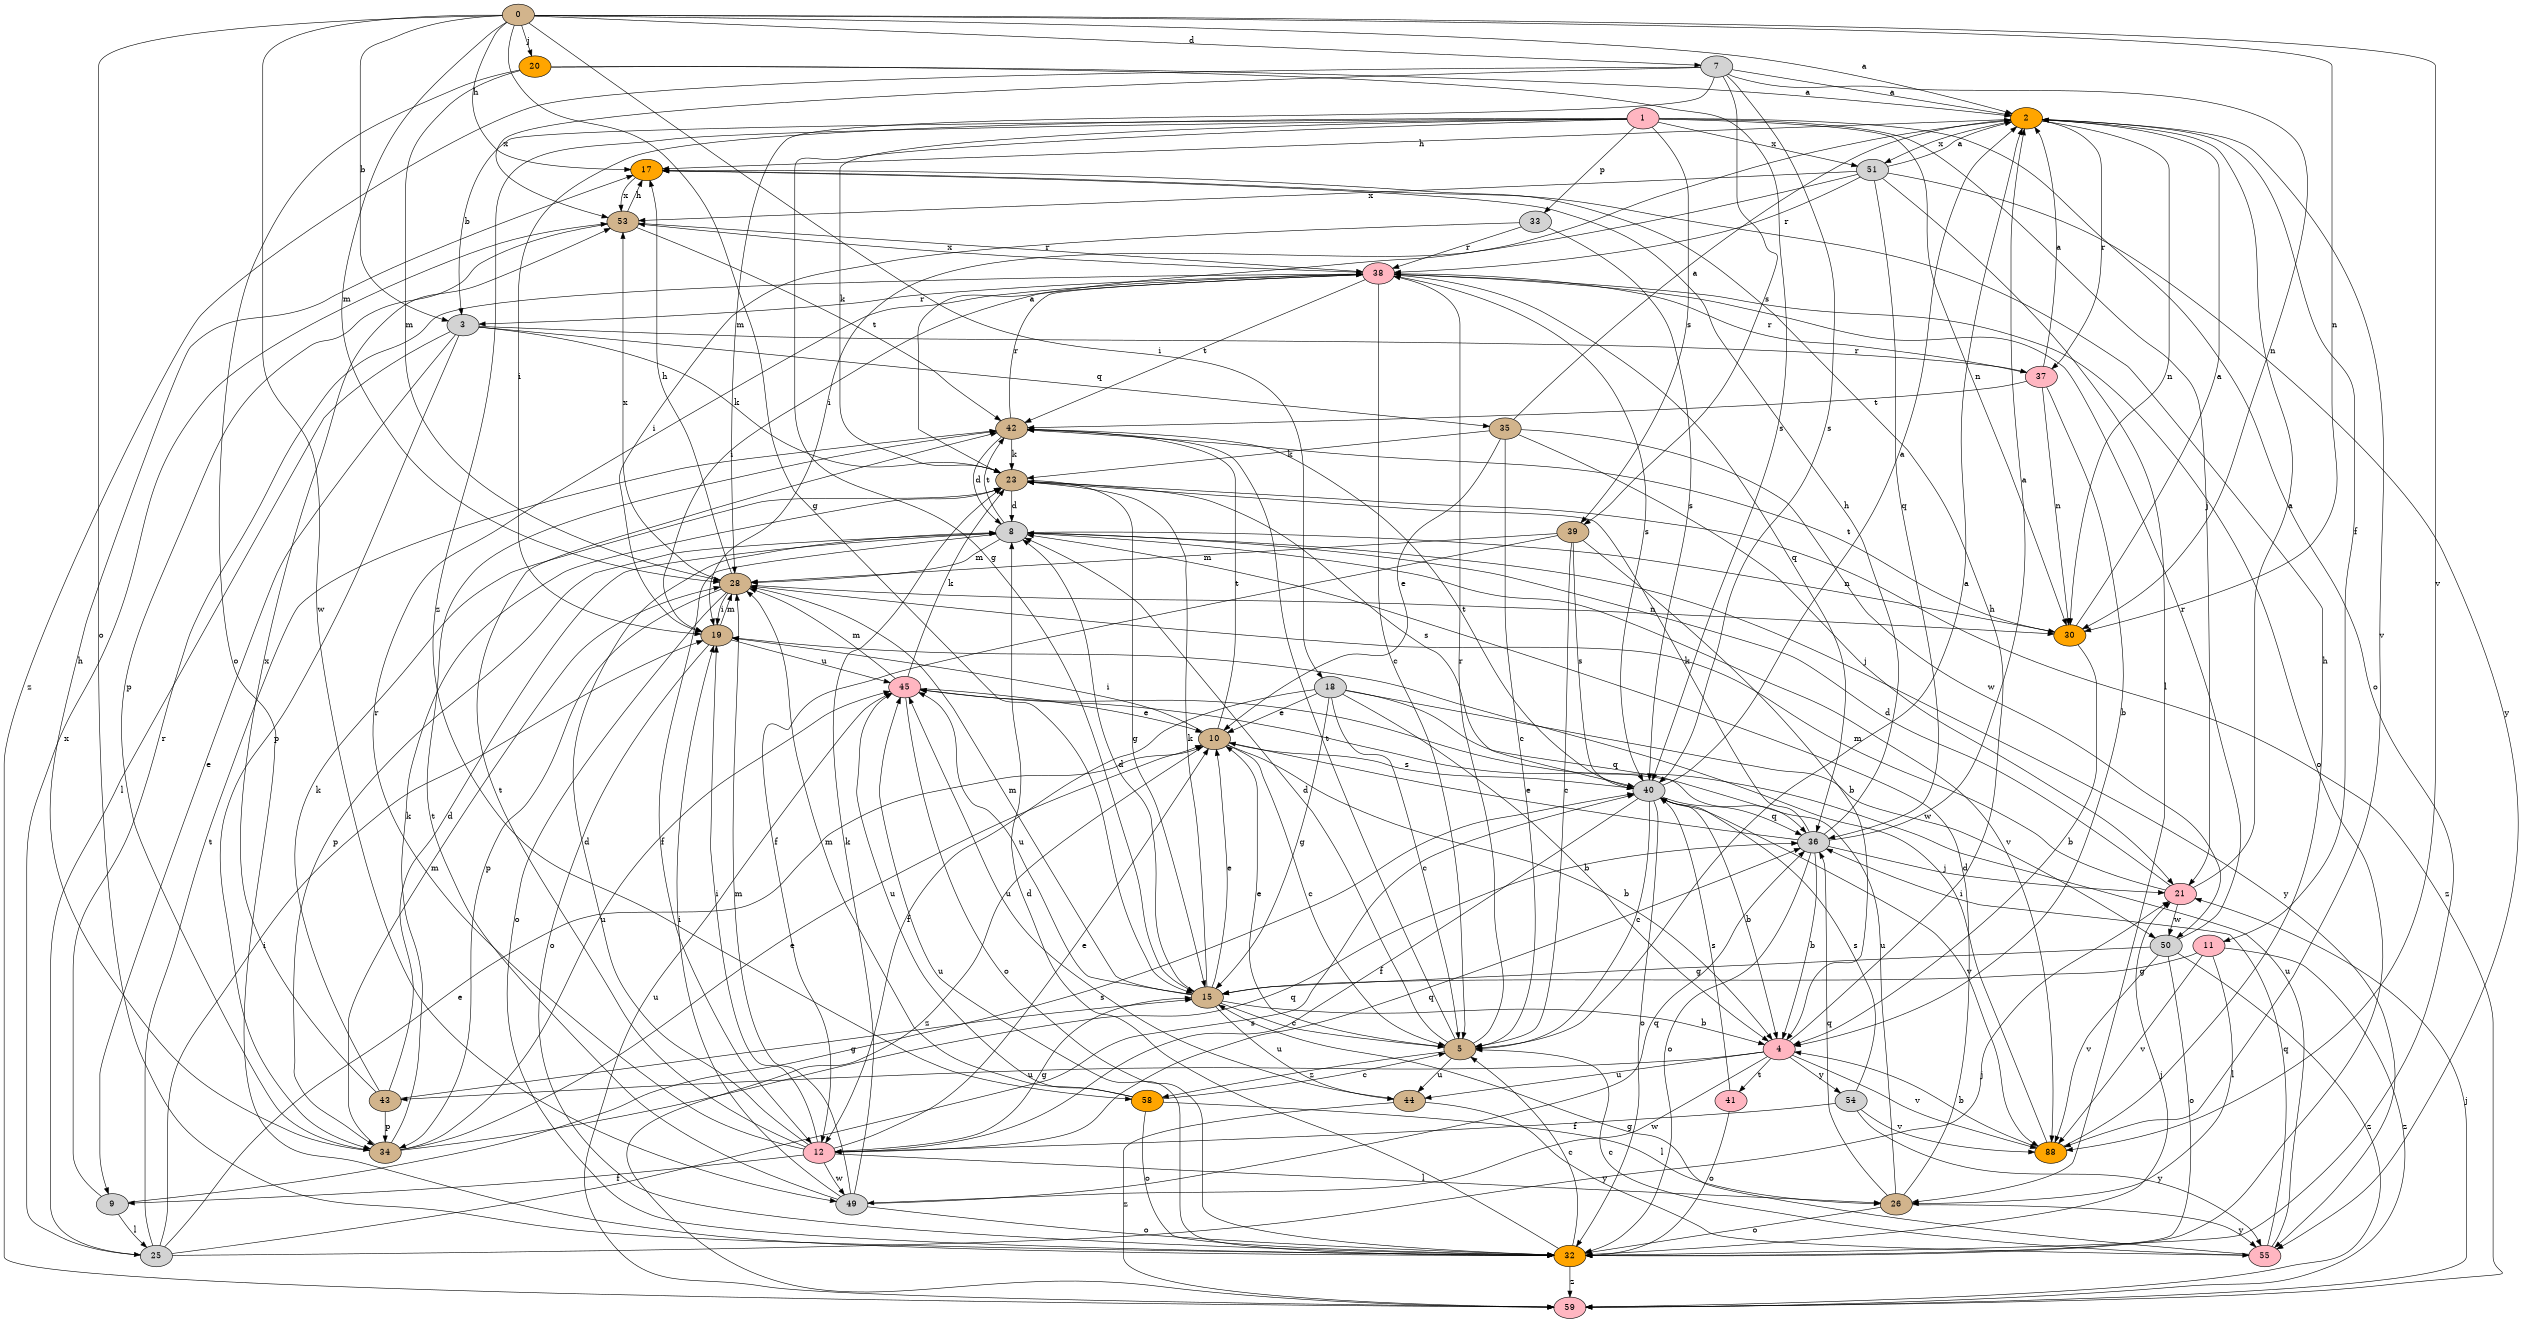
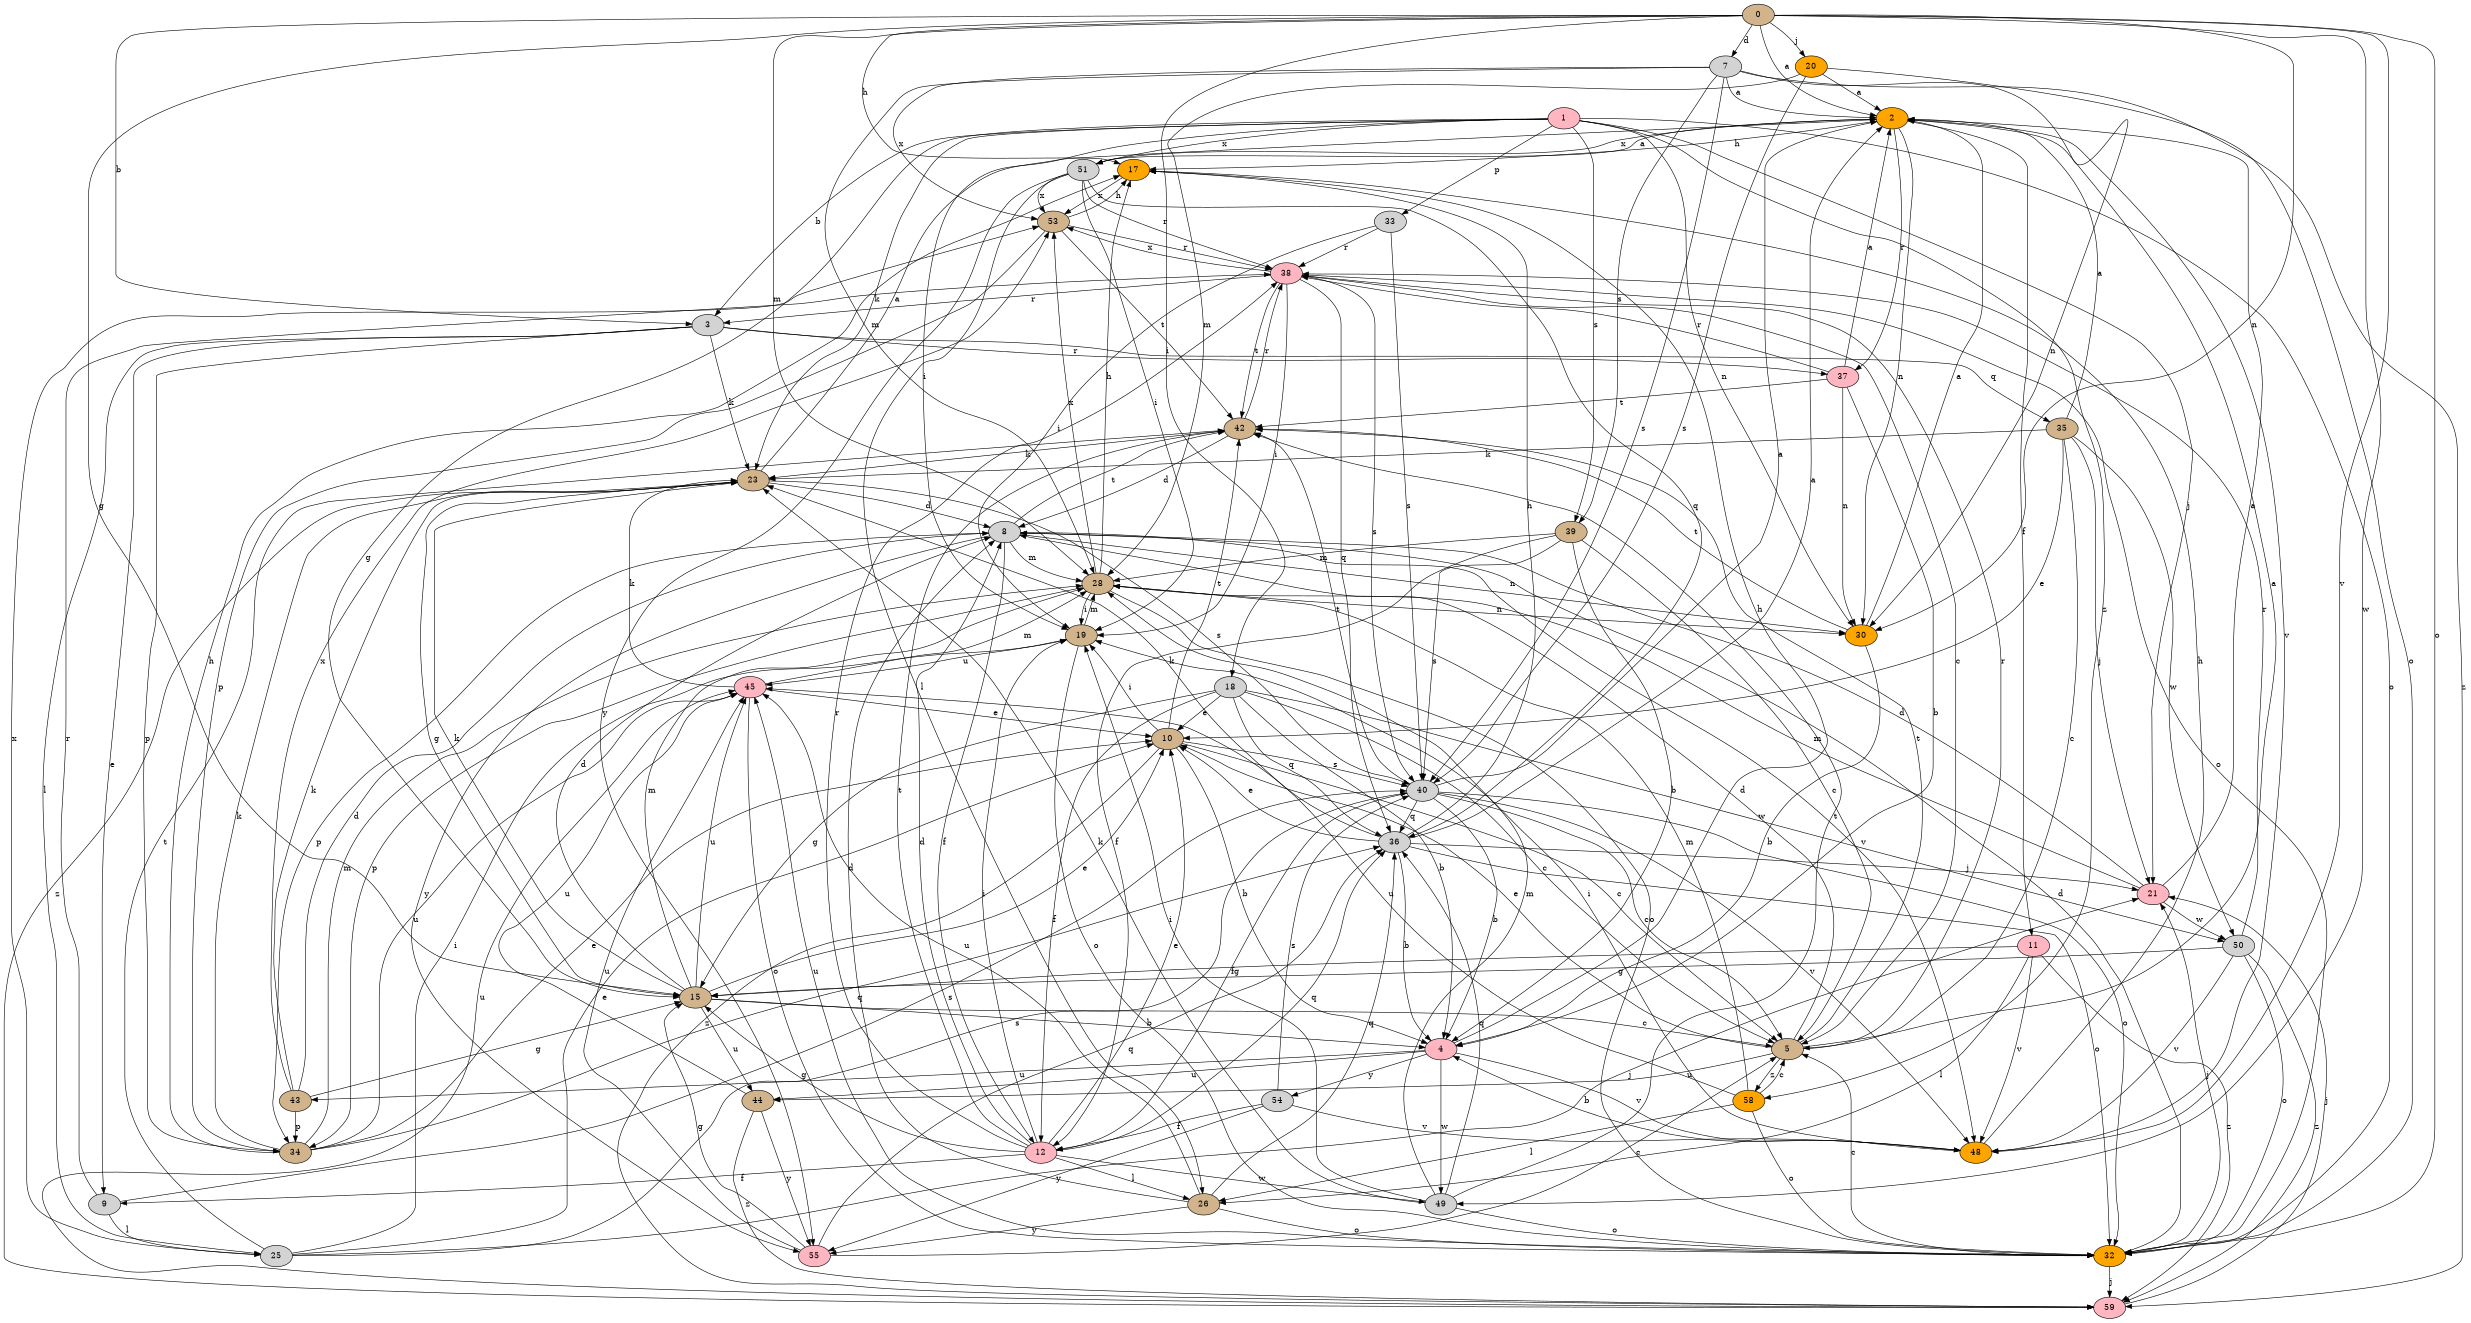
(1731, 1101) -> none
(2051, 1153) -> (1976, 1153)
(1572, 1282) -> (2111, 1282)
